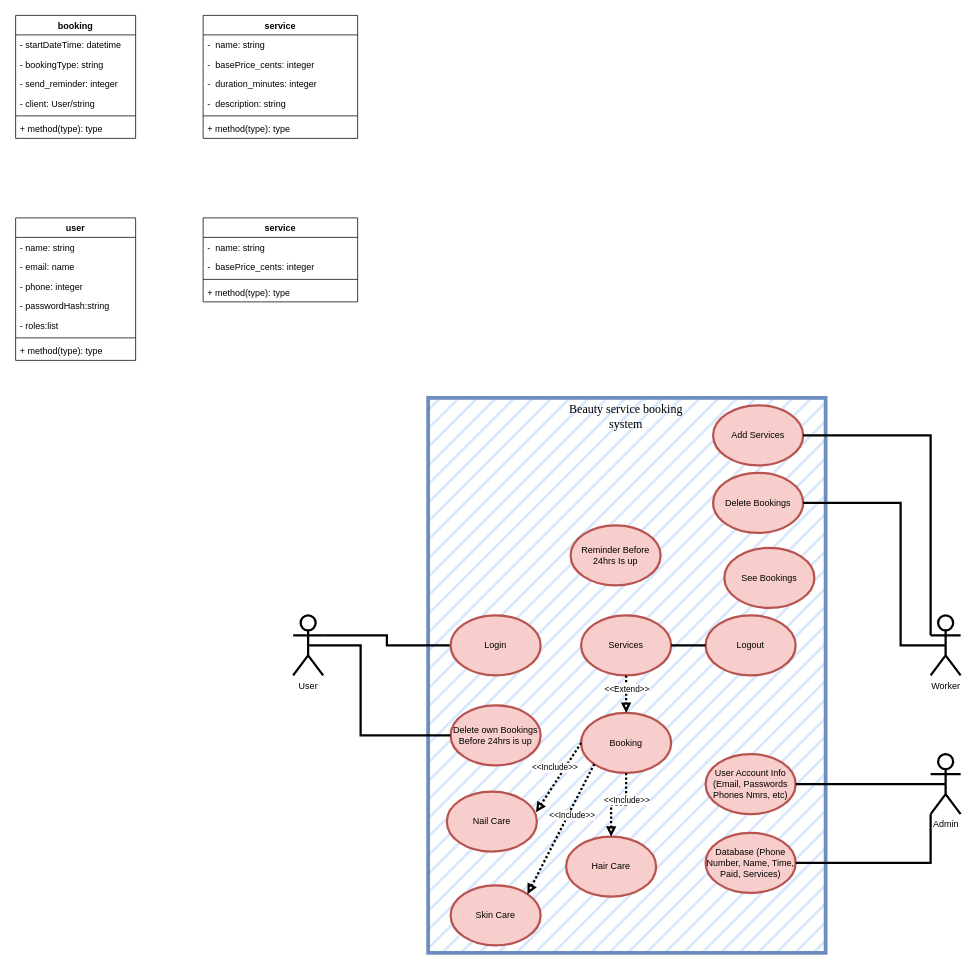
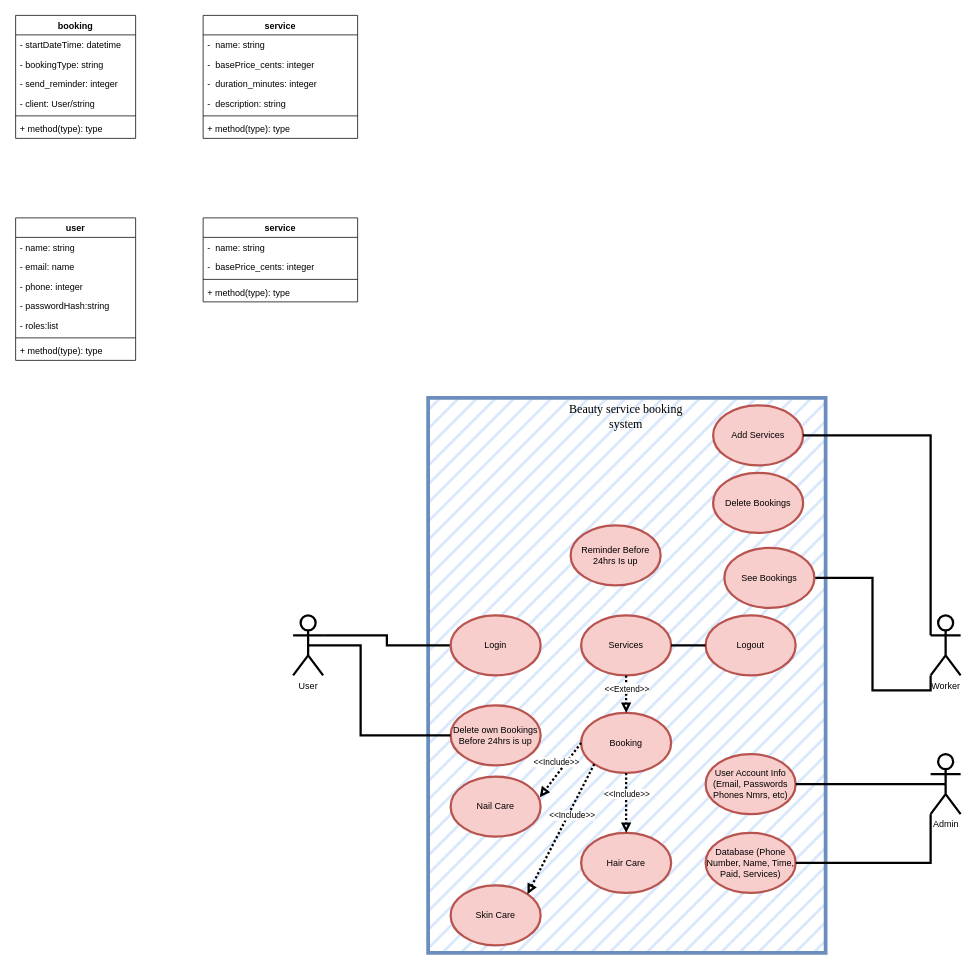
(900, 547) -> none
none -> (872, 641)
(492, 822) -> (495, 807)
(611, 867) -> (626, 863)
